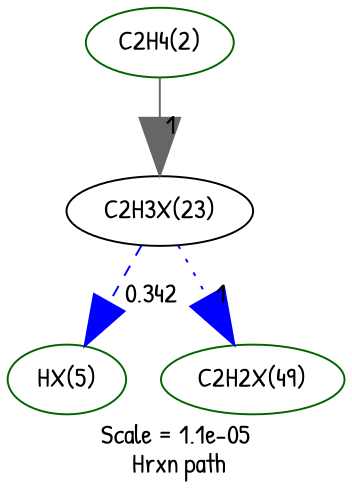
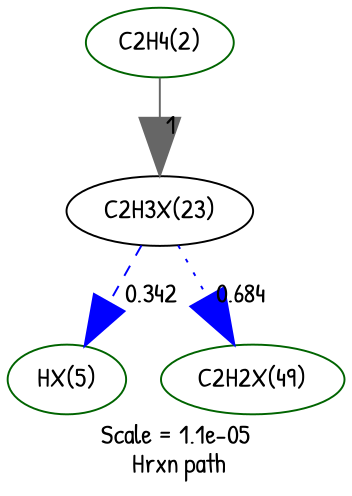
(219, 295) -> (238, 295)
